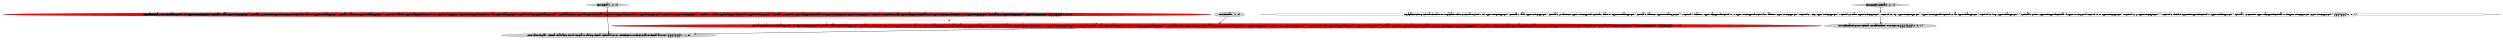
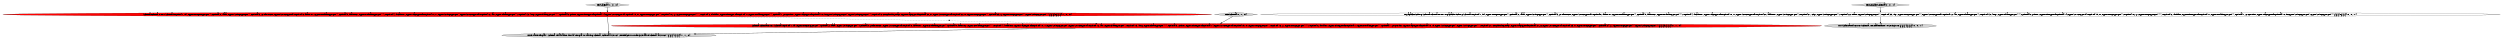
(1230, 14) -> (1236, 14)
